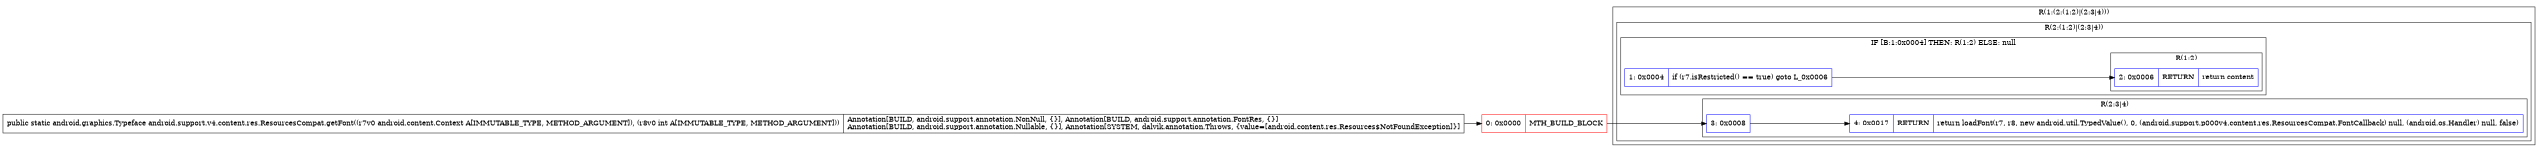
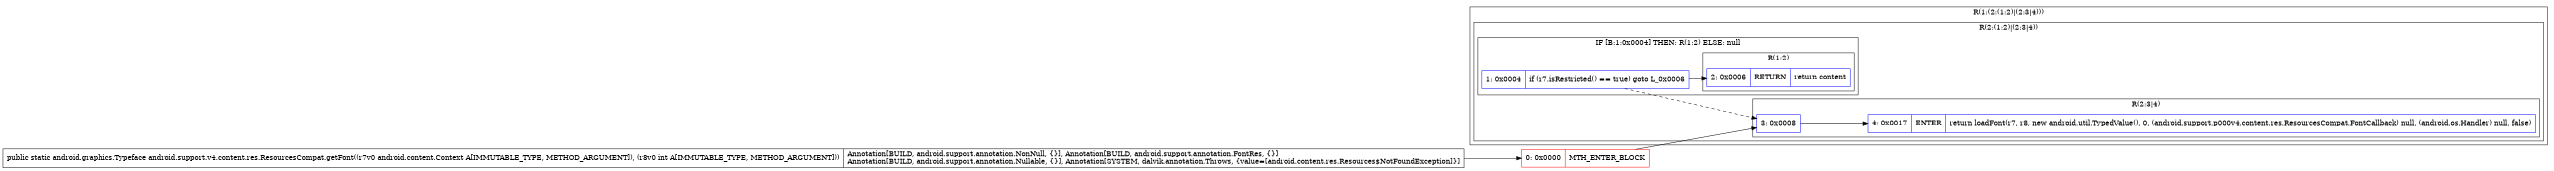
none -> (1688, 103)
(1566, 123) -> (1607, 158)
(1913, 123) -> (1929, 123)
